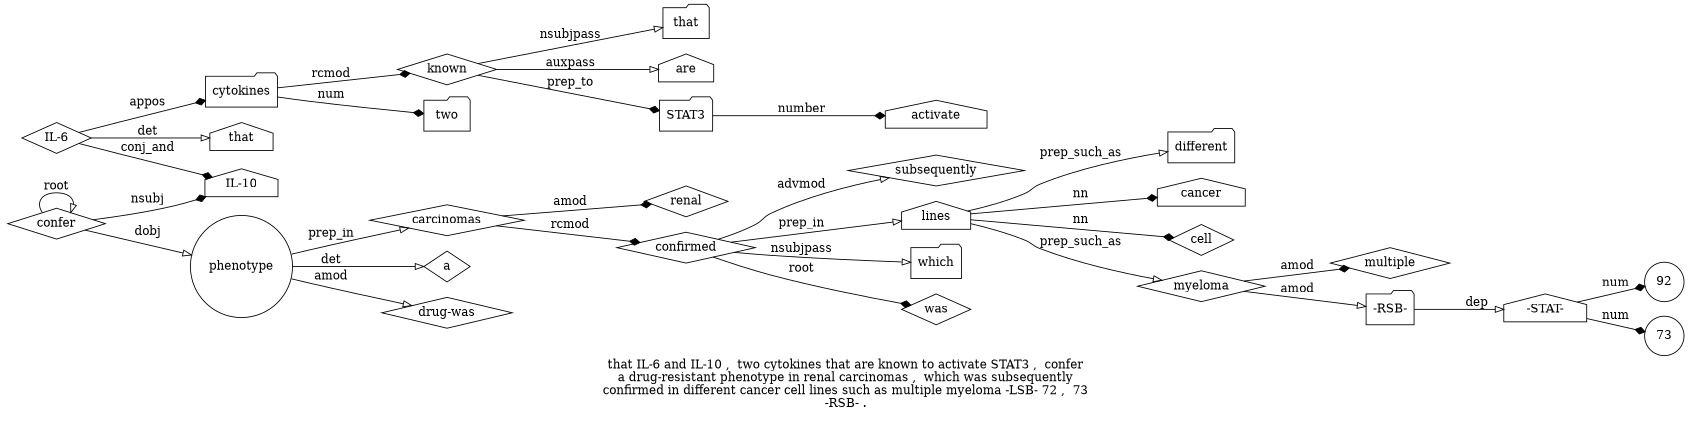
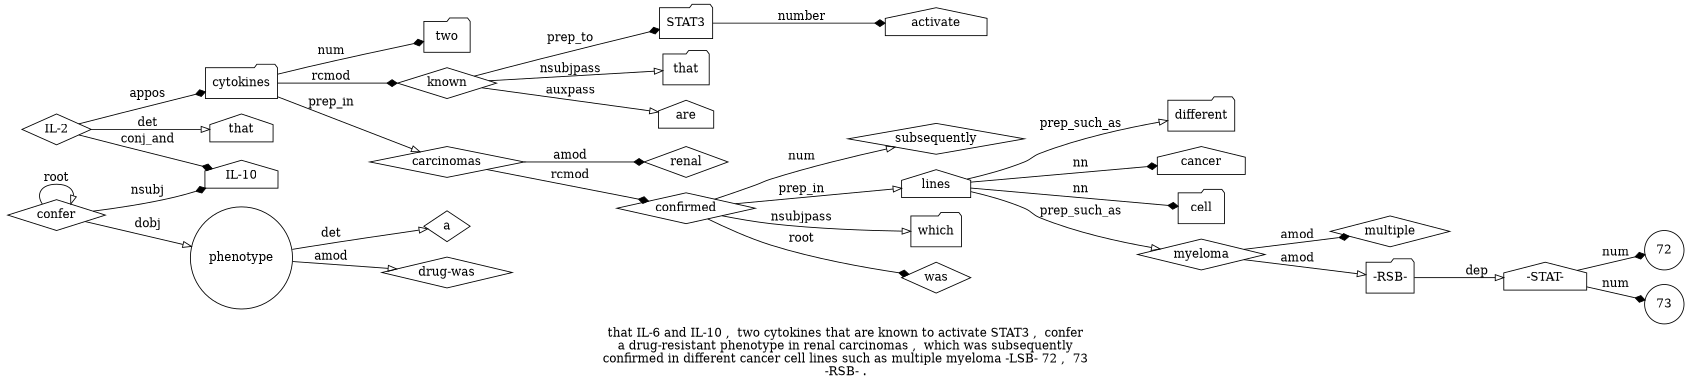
(57, 138) -> (57, 129)
(802, 185) -> (802, 156)
(1201, 240) -> (1201, 208)
(346, 242) -> (345, 123)
(1664, 282) -> (1664, 250)
